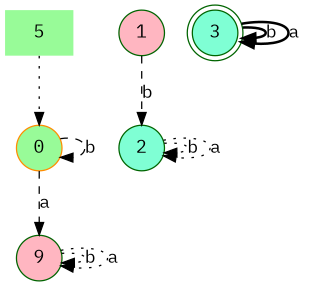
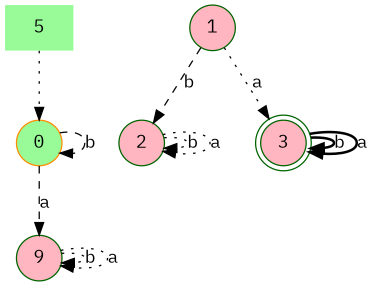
(215, 33) -> (283, 143)
none -> (243, 78)
(142, 148) -> (142, 143)
